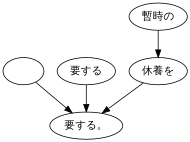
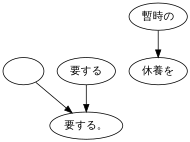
(126, 96) -> none
